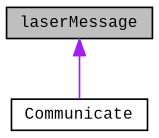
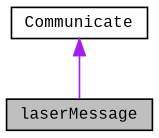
(79, 77) -> (79, 77)
